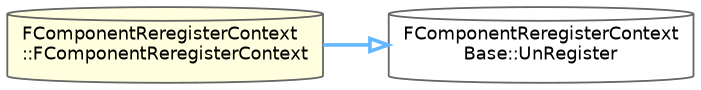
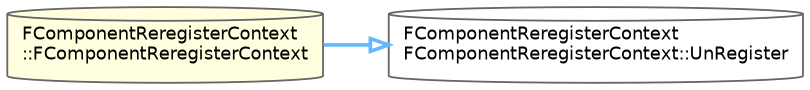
(541, 45) -> (596, 45)
